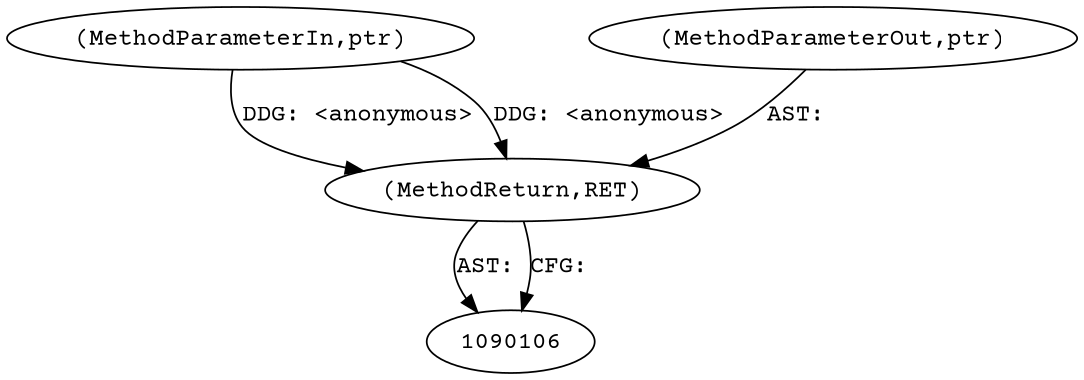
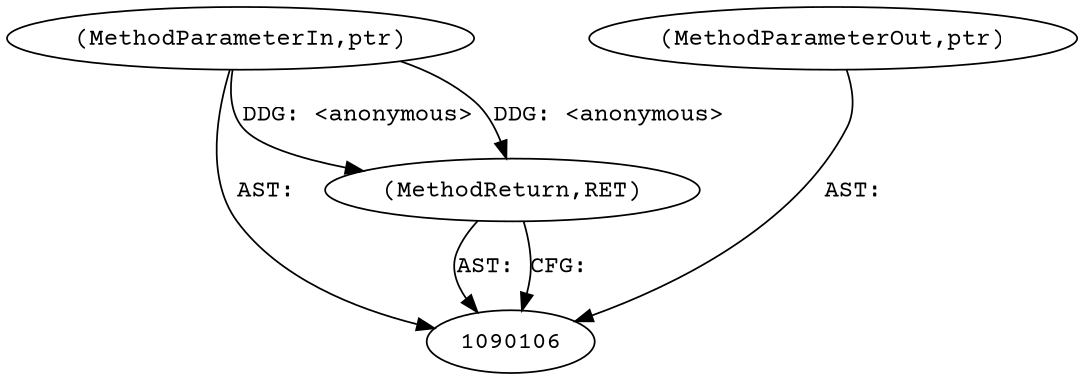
(733, 127) -> (761, 226)
none -> (255, 242)
